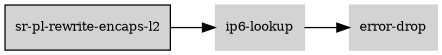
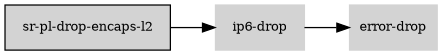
(88, 28) -> (88, 28)
(260, 28) -> (260, 28)
